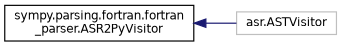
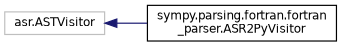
(221, 23) -> (132, 23)
